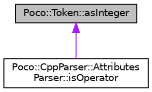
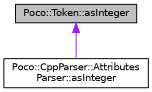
(76, 73) -> (76, 73)
